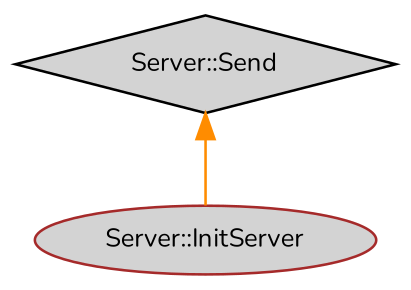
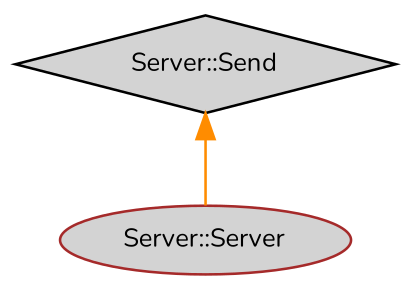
(206, 240) -> (206, 240)
